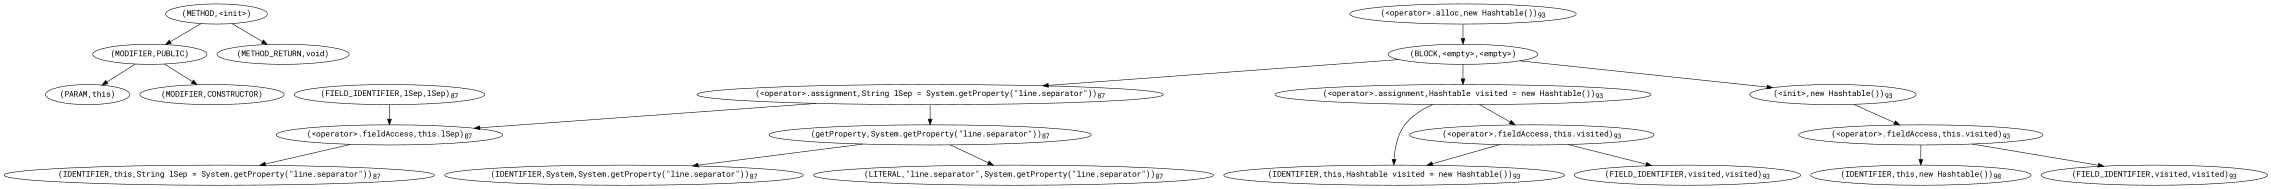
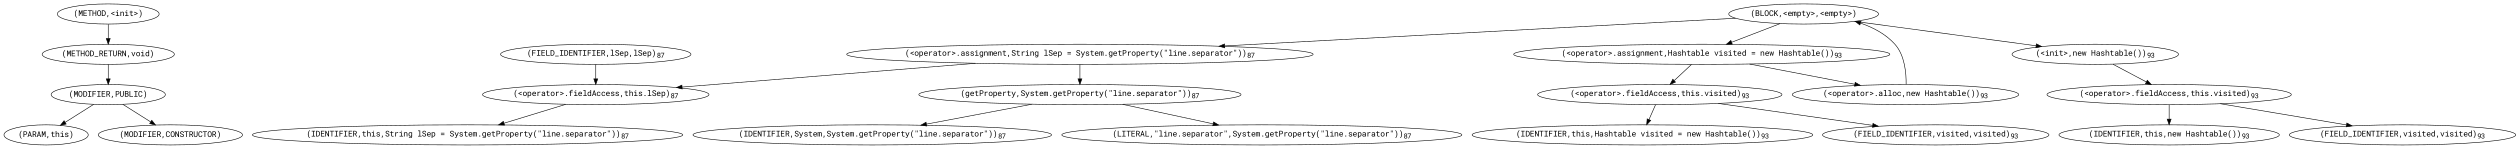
(186, 33) -> (108, 72)
(1404, 126) -> (1802, 74)
(1997, 174) -> (2246, 134)
